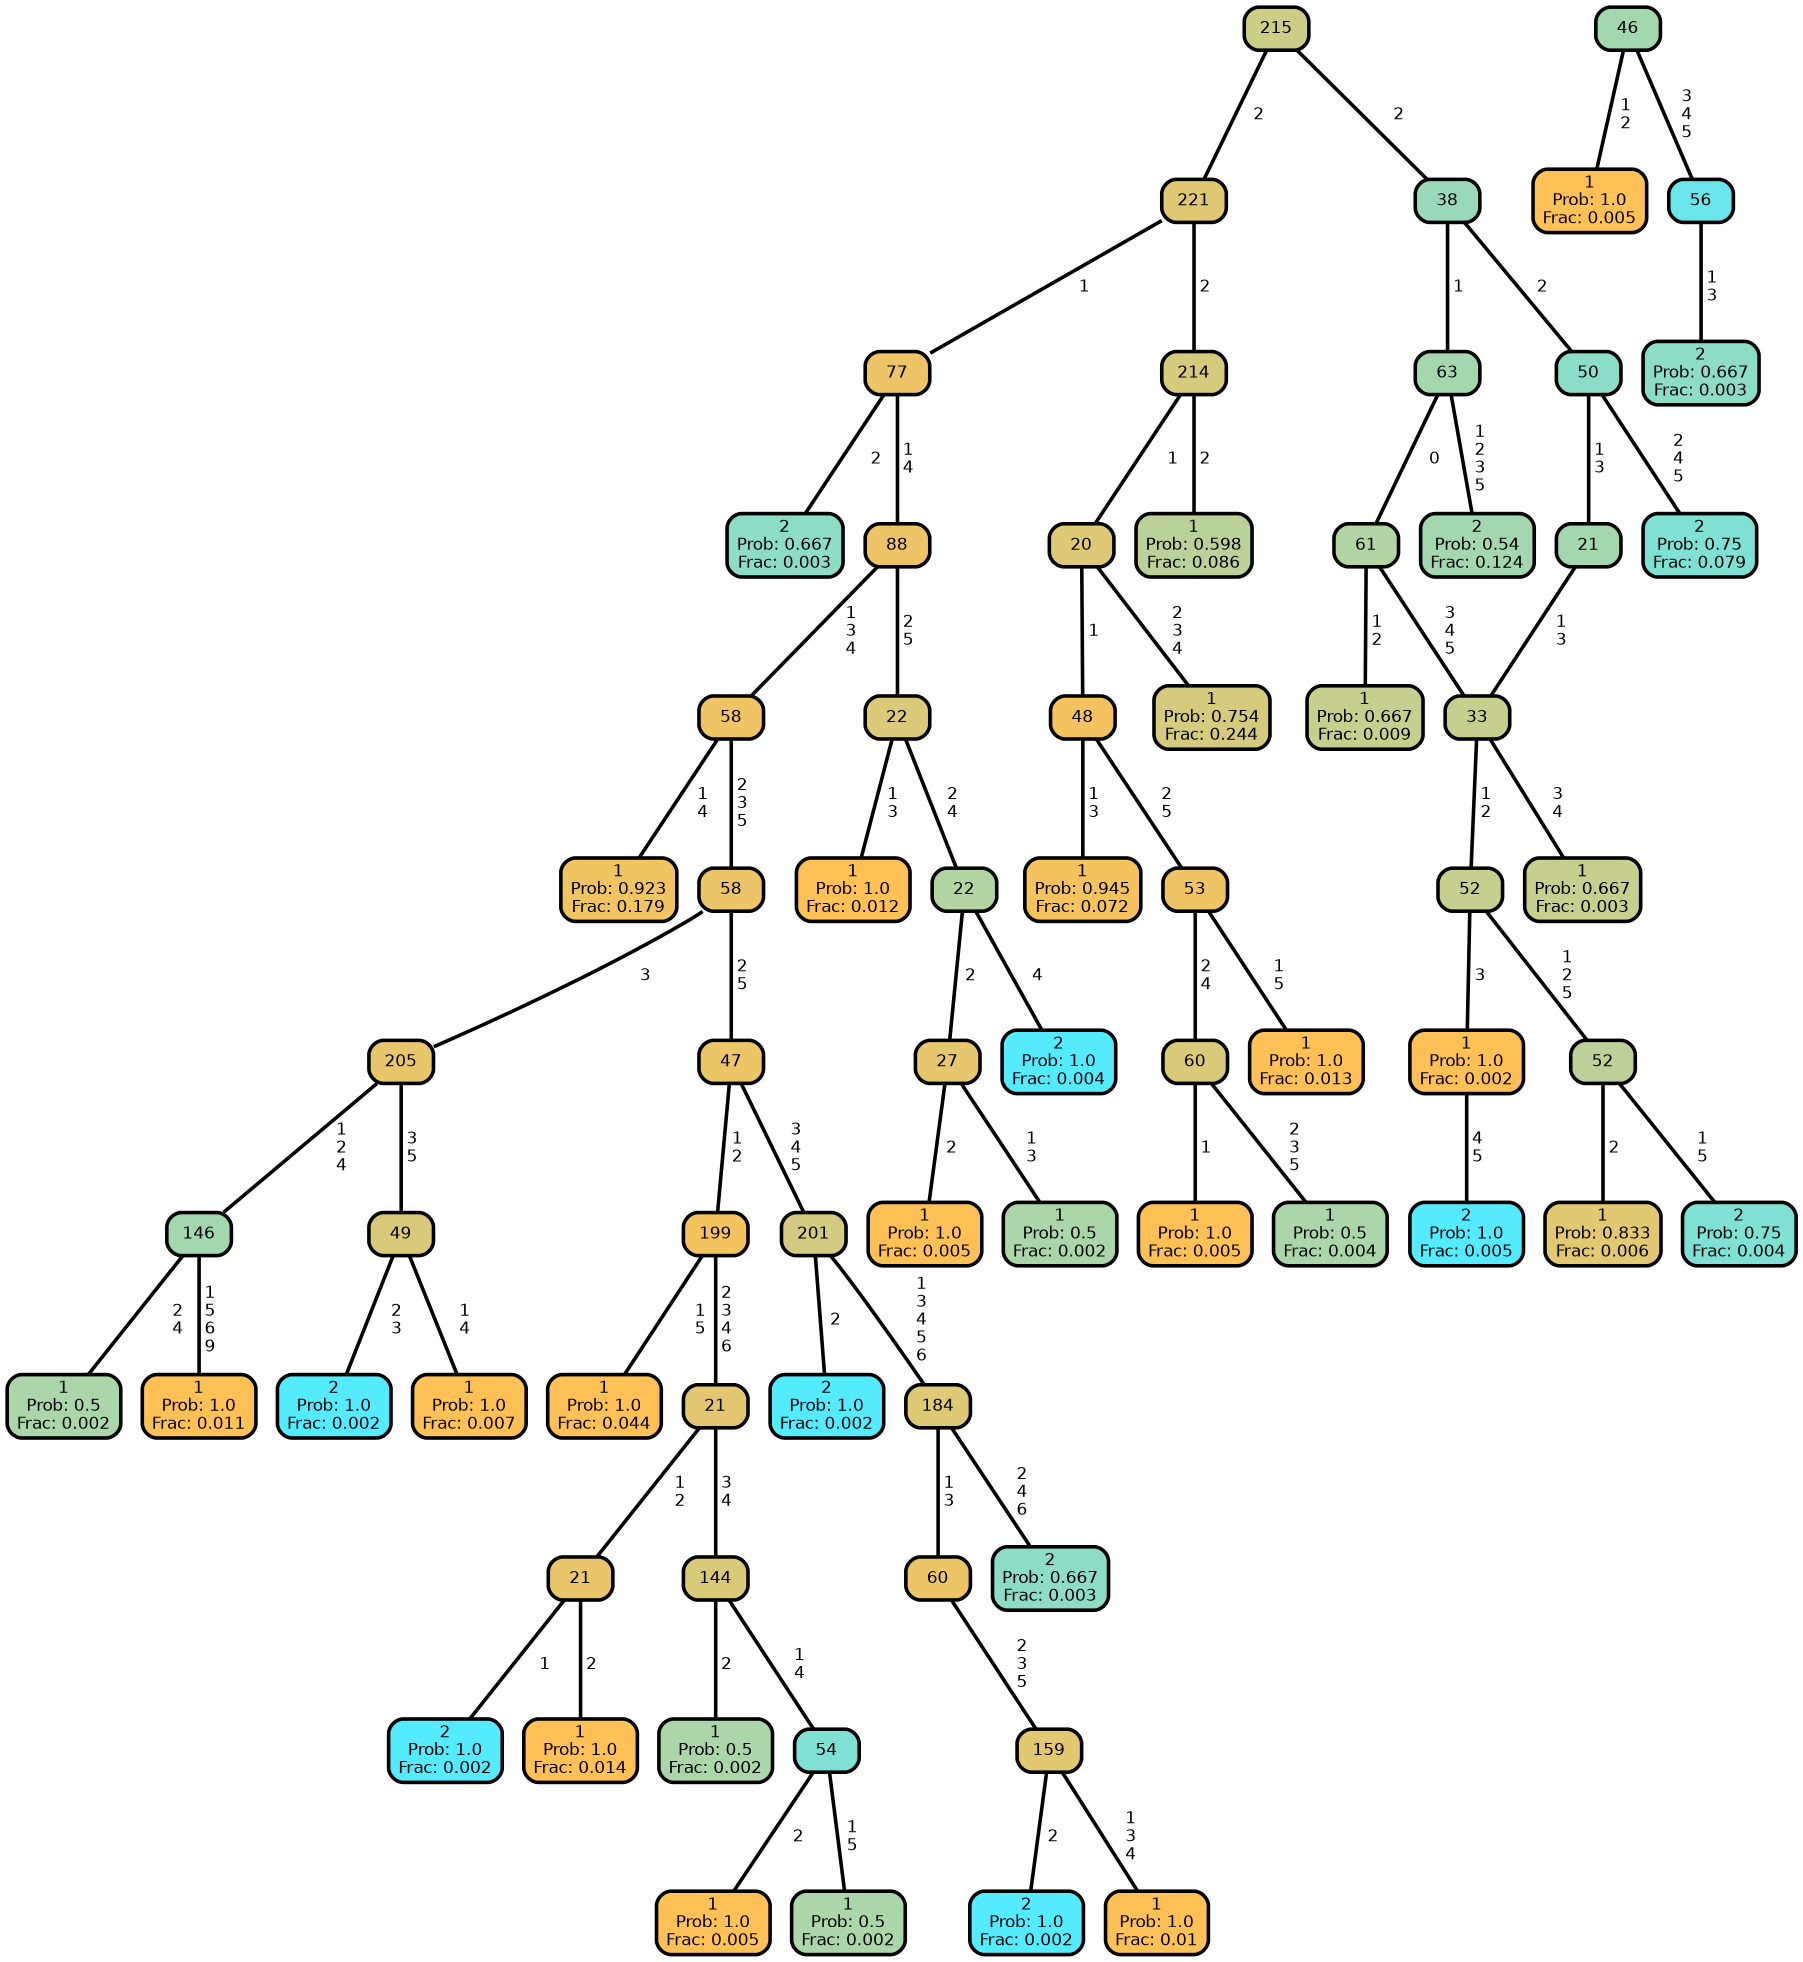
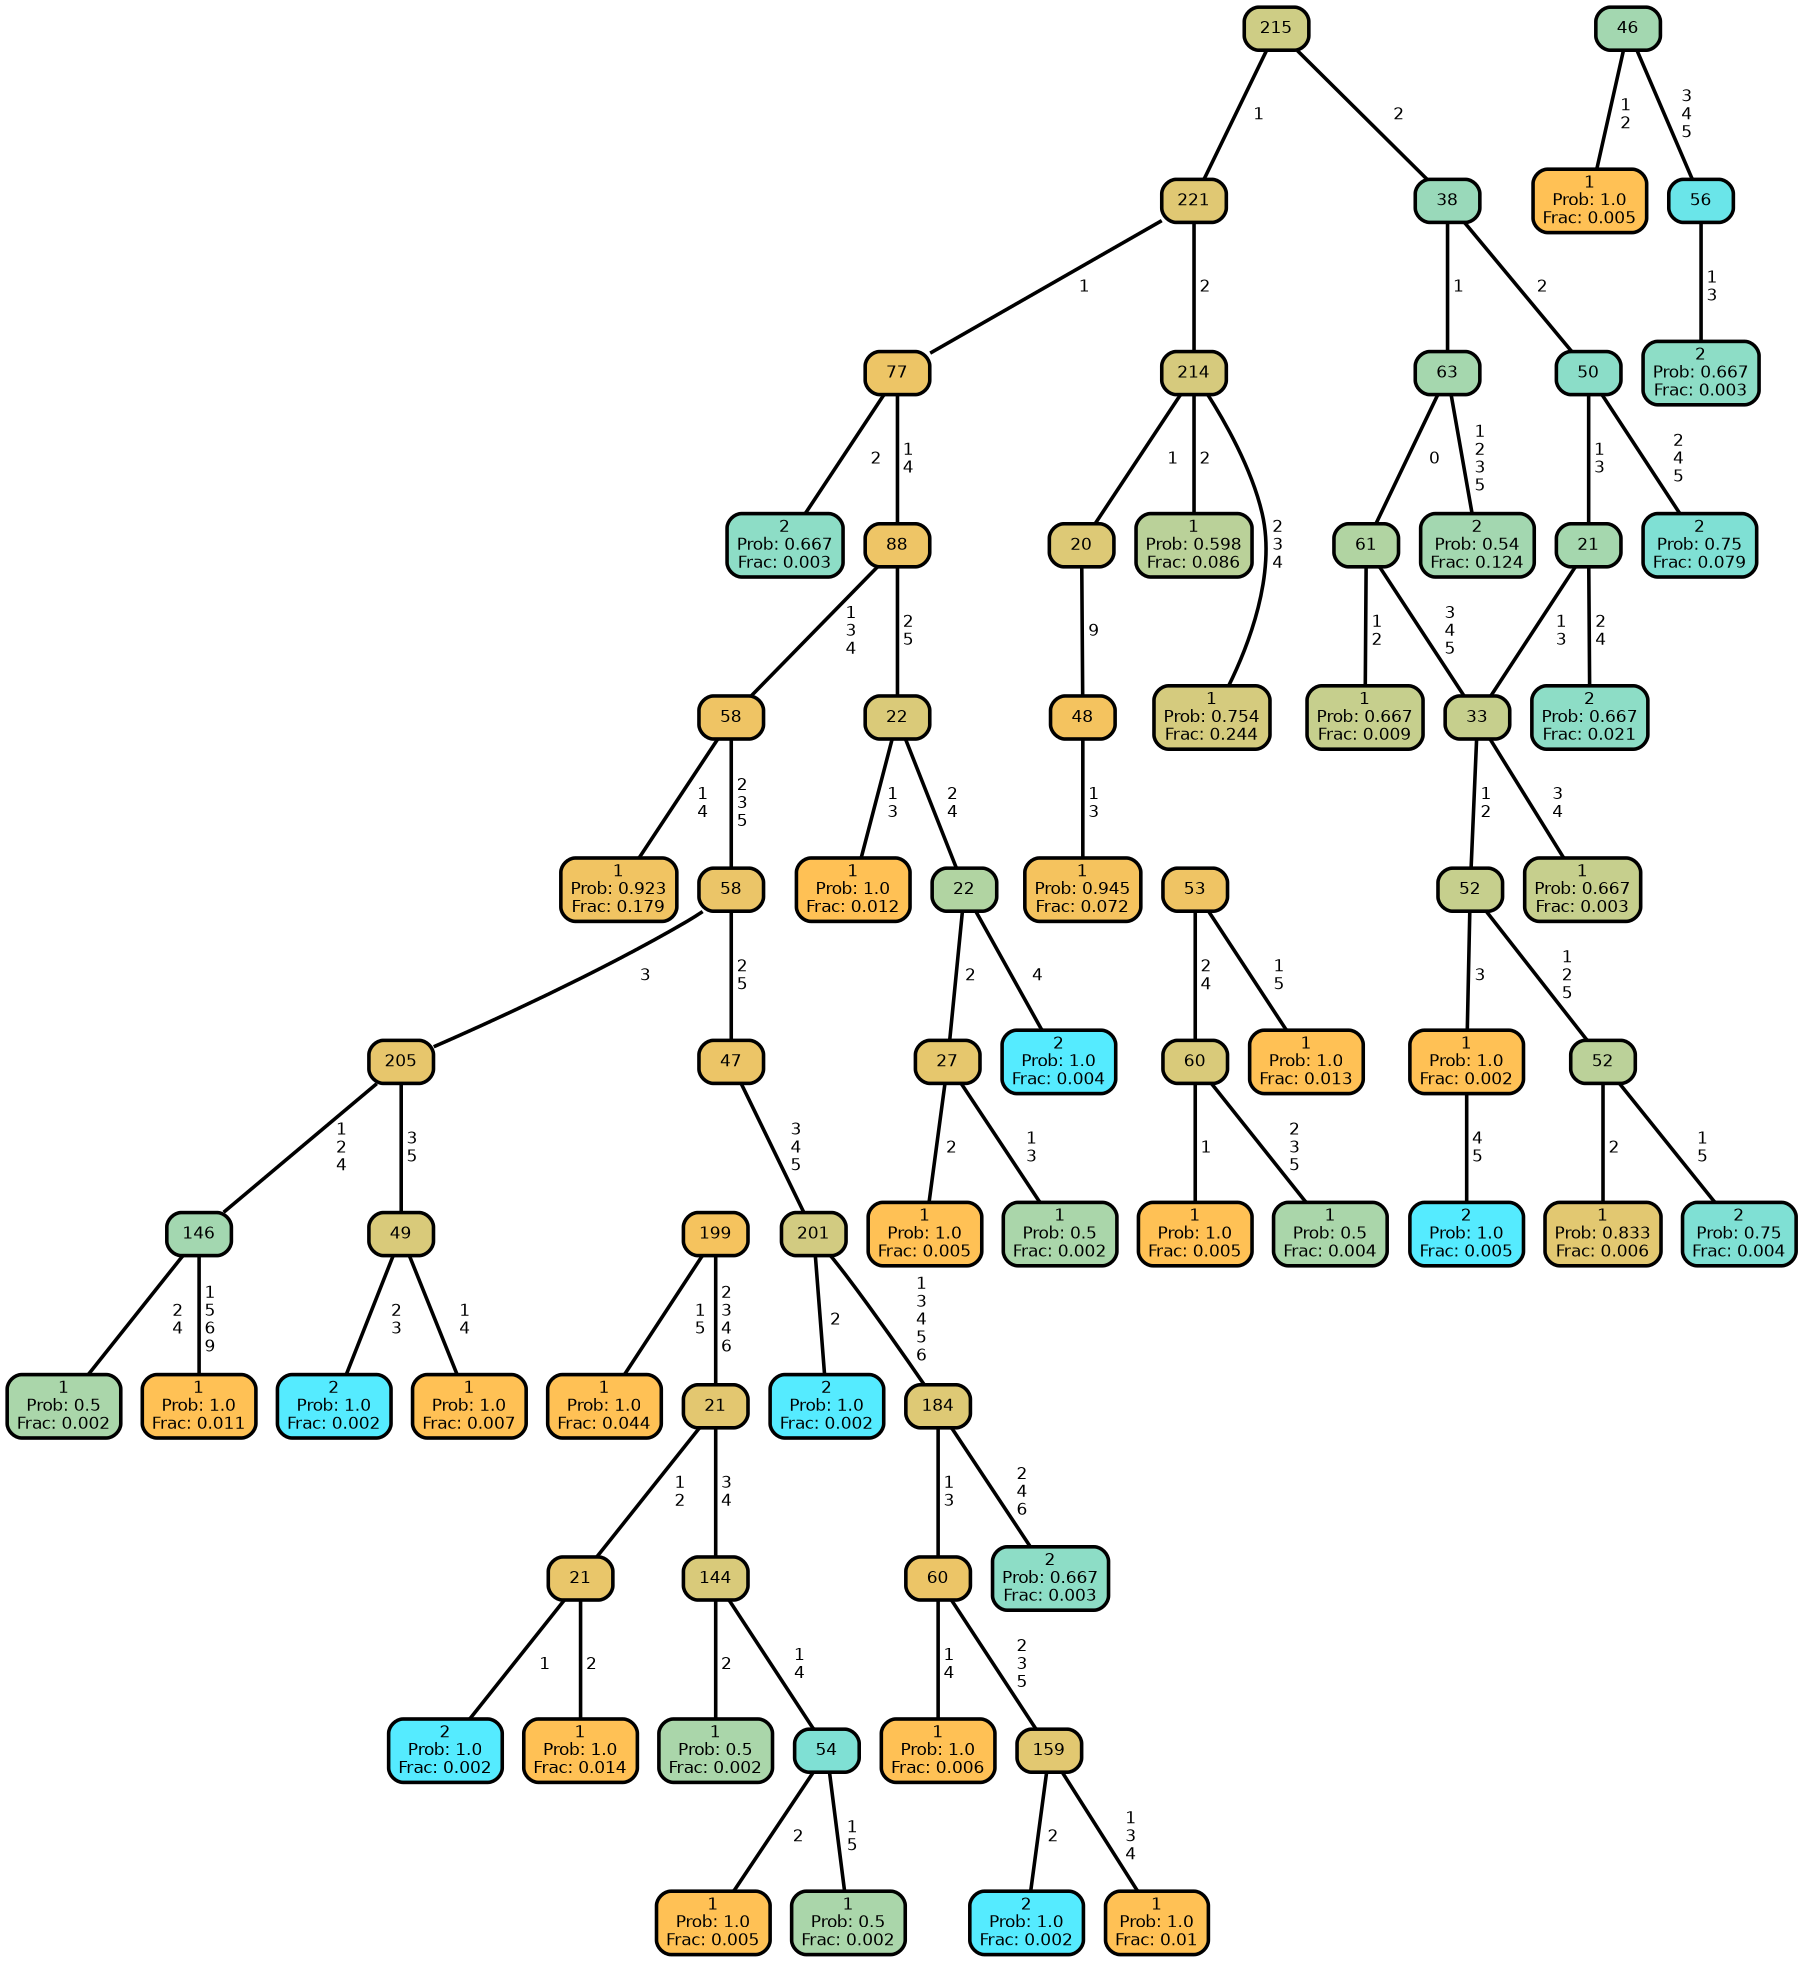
(1256, 115) -> (1256, 115)
(1143, 626) -> (1266, 537)
(1091, 631) -> (1091, 631)
none -> (1590, 718)
(1139, 804) -> none
(723, 1148) -> none
none -> (938, 1751)
